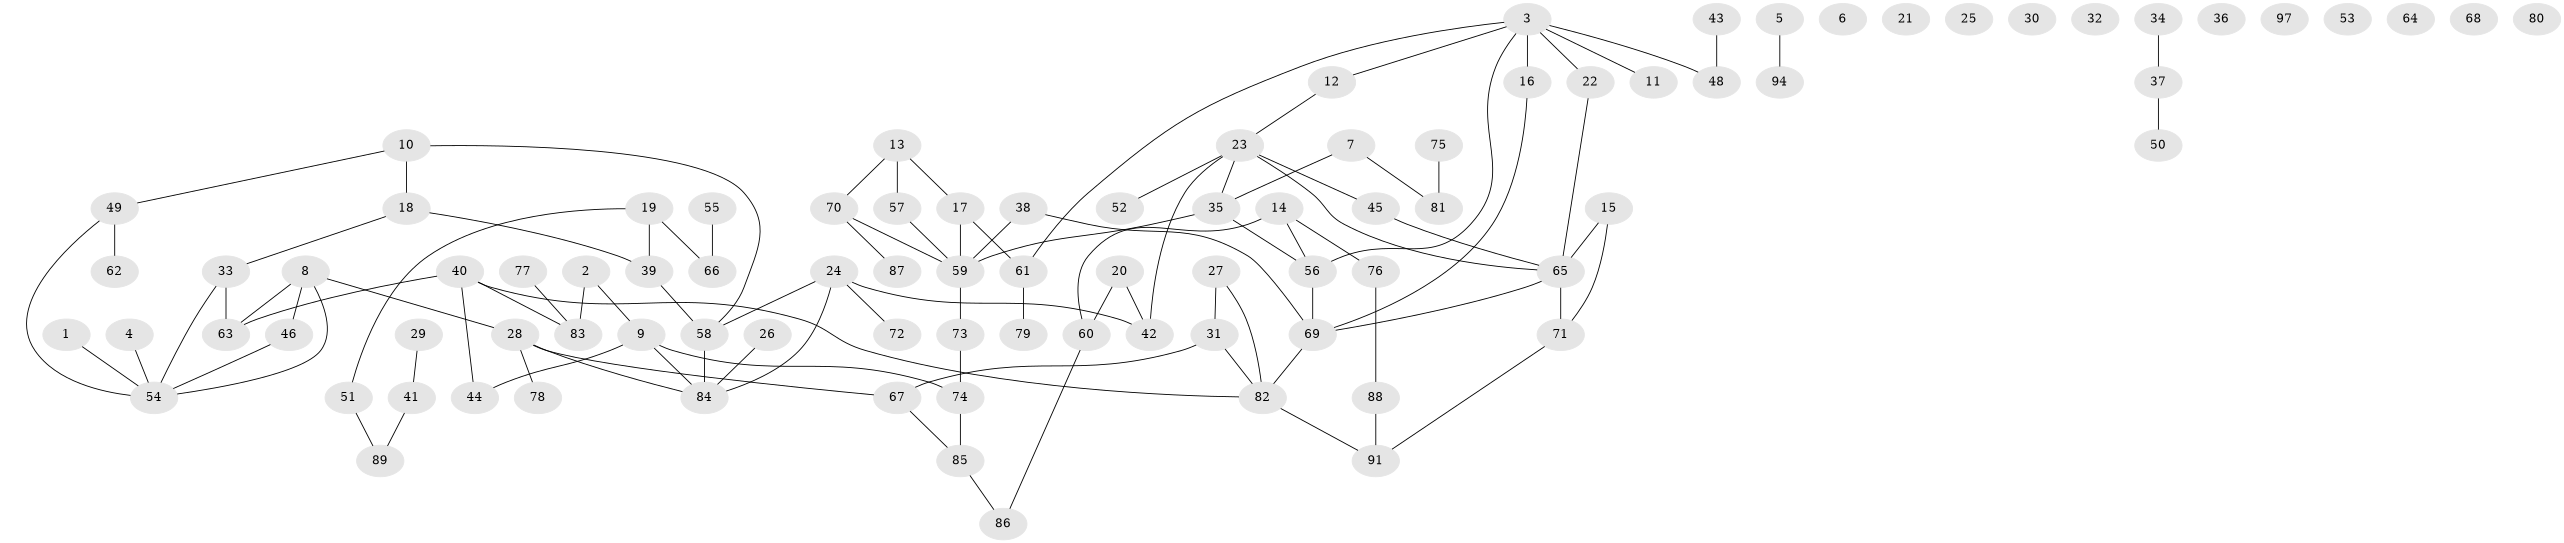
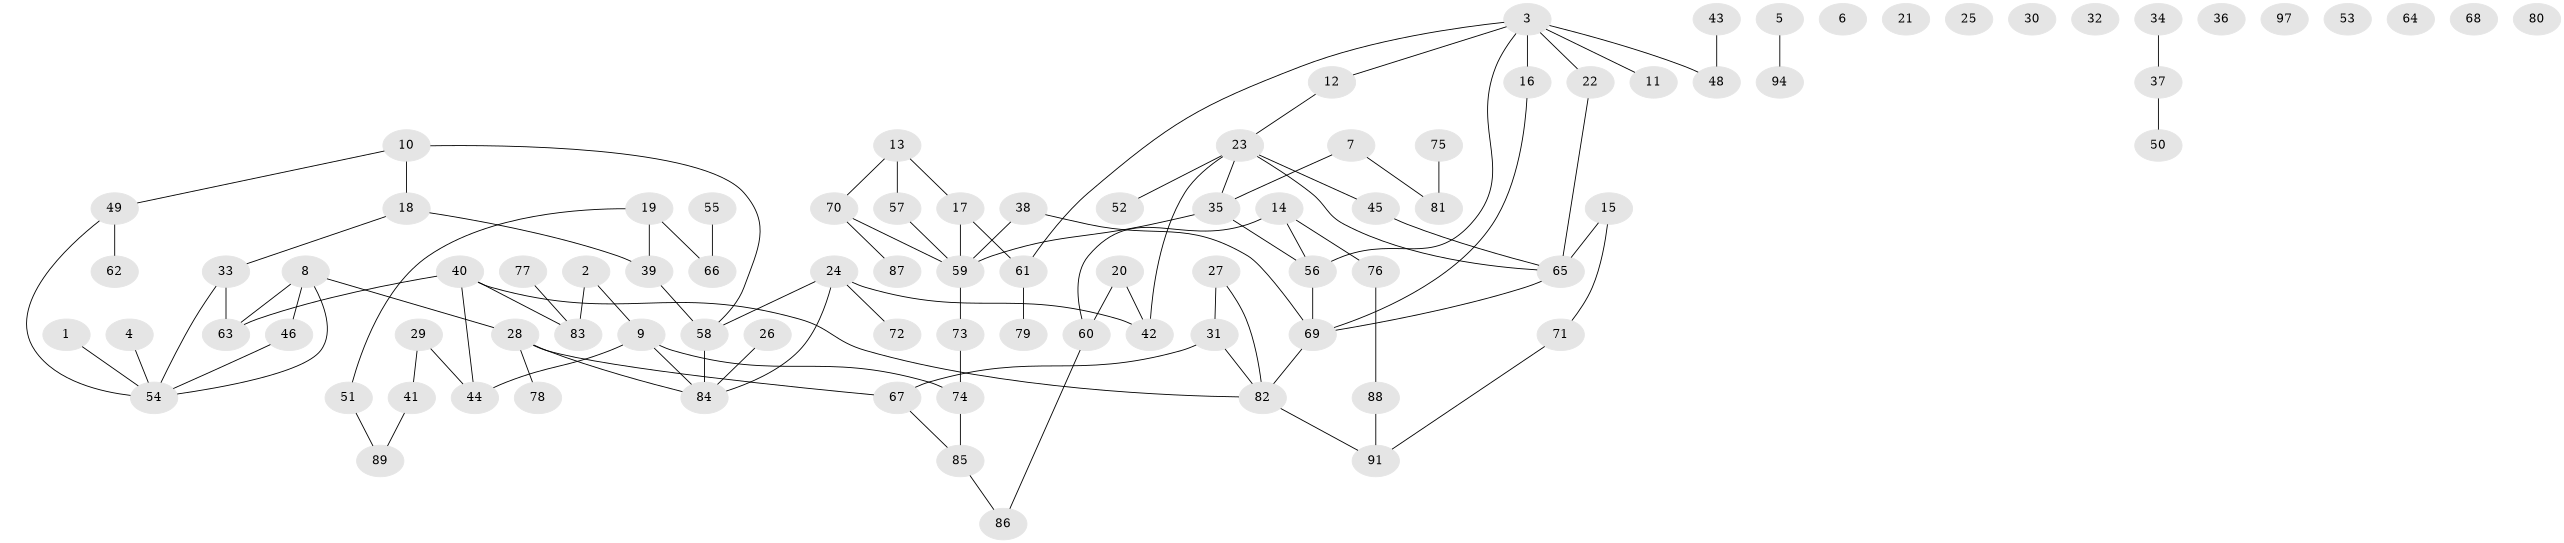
(1561, 303) -> none
none -> (447, 366)
